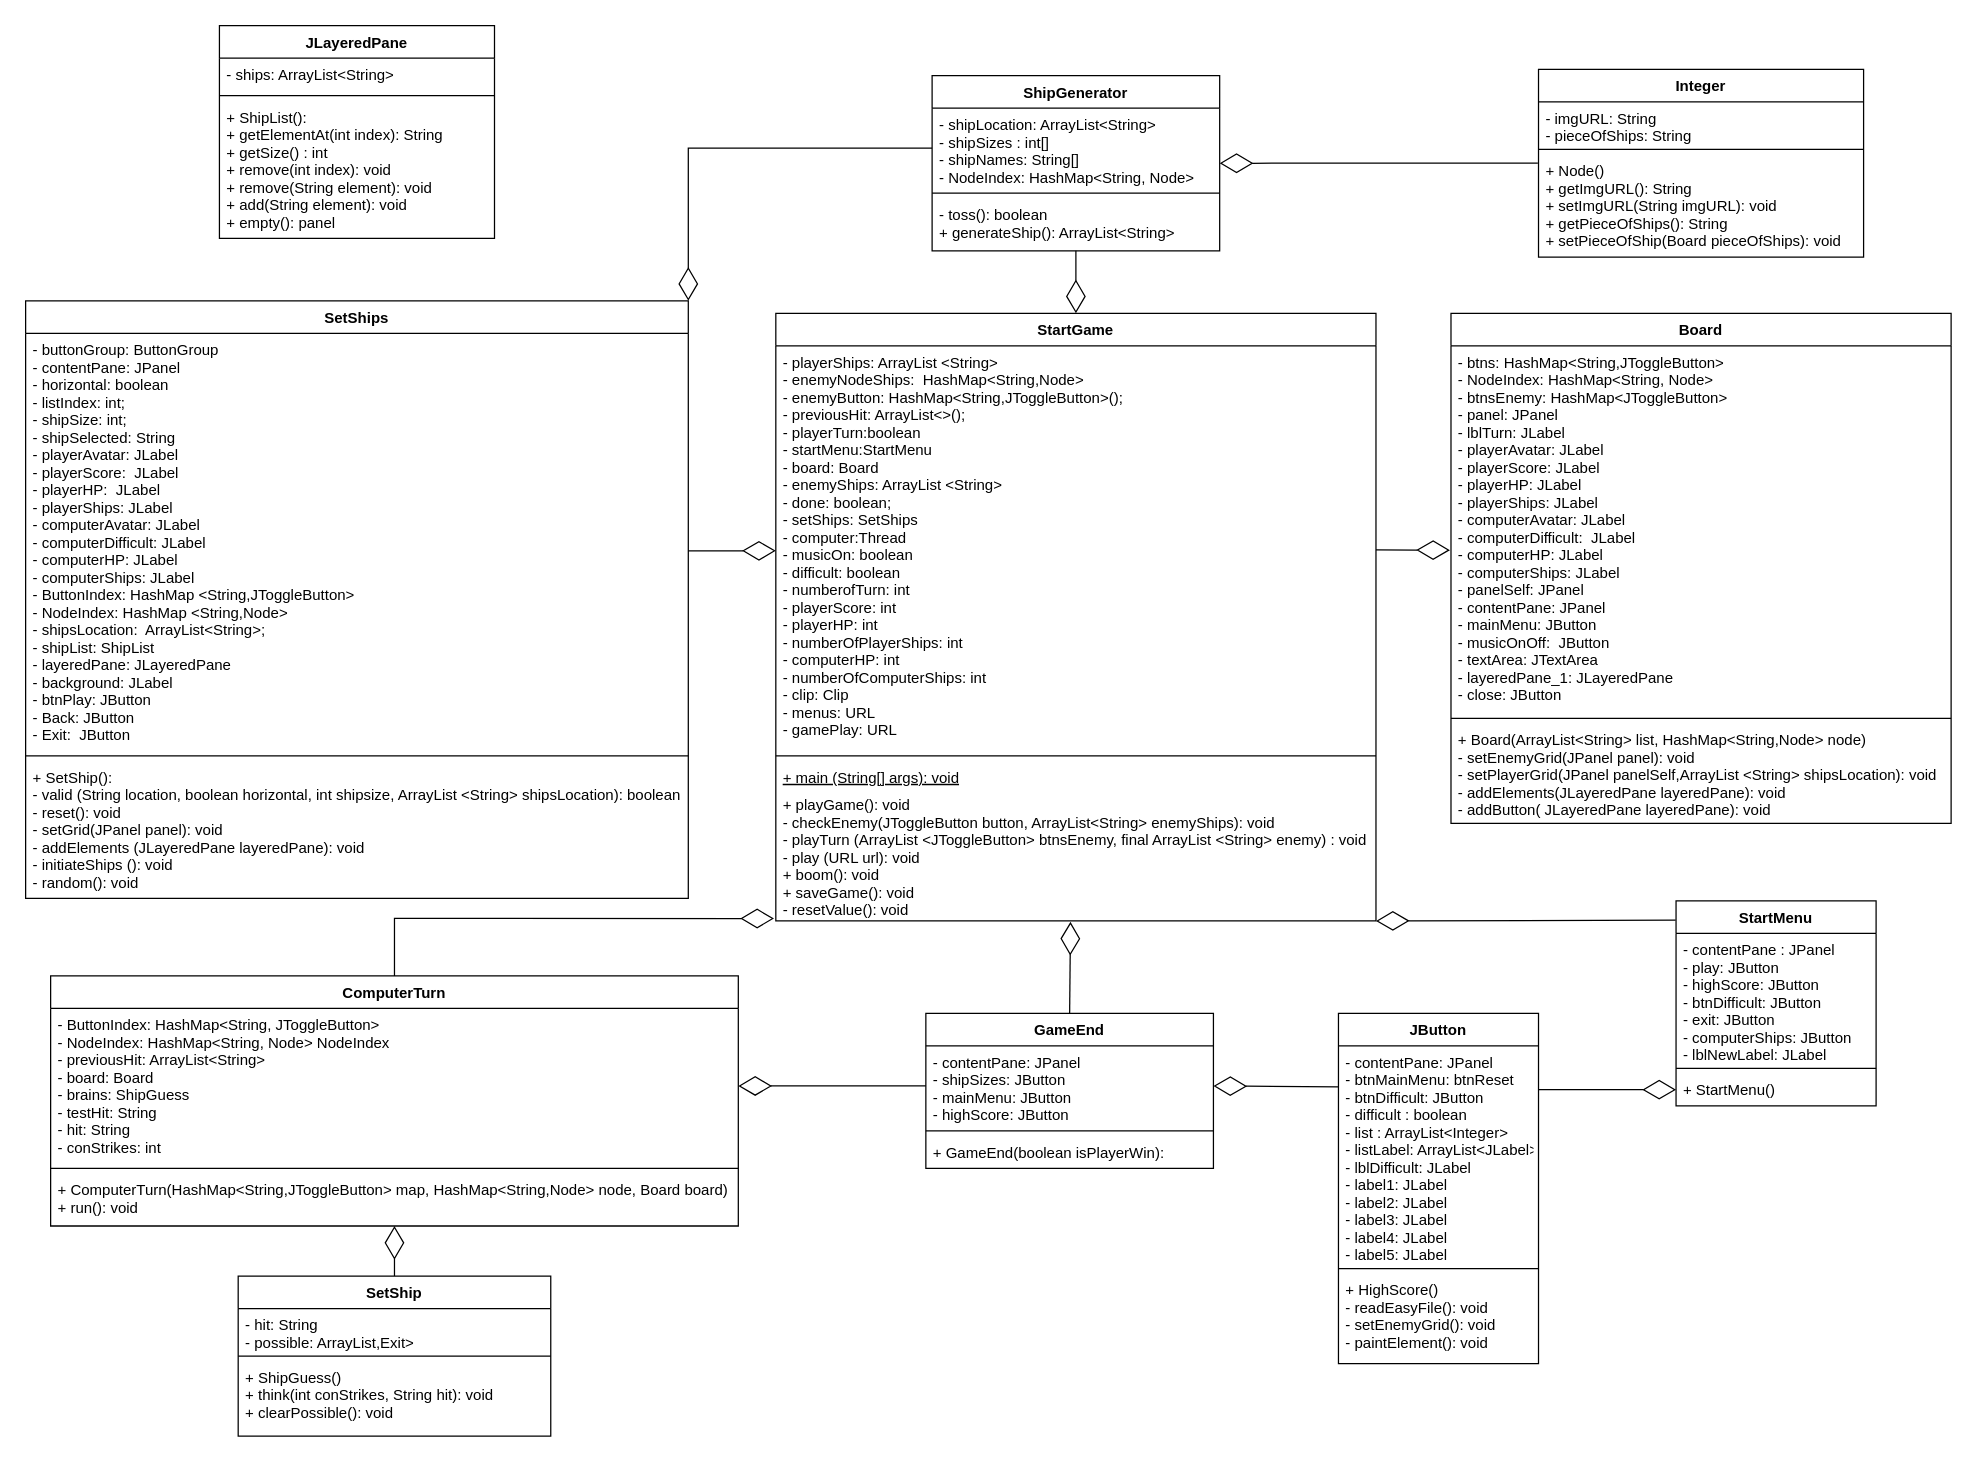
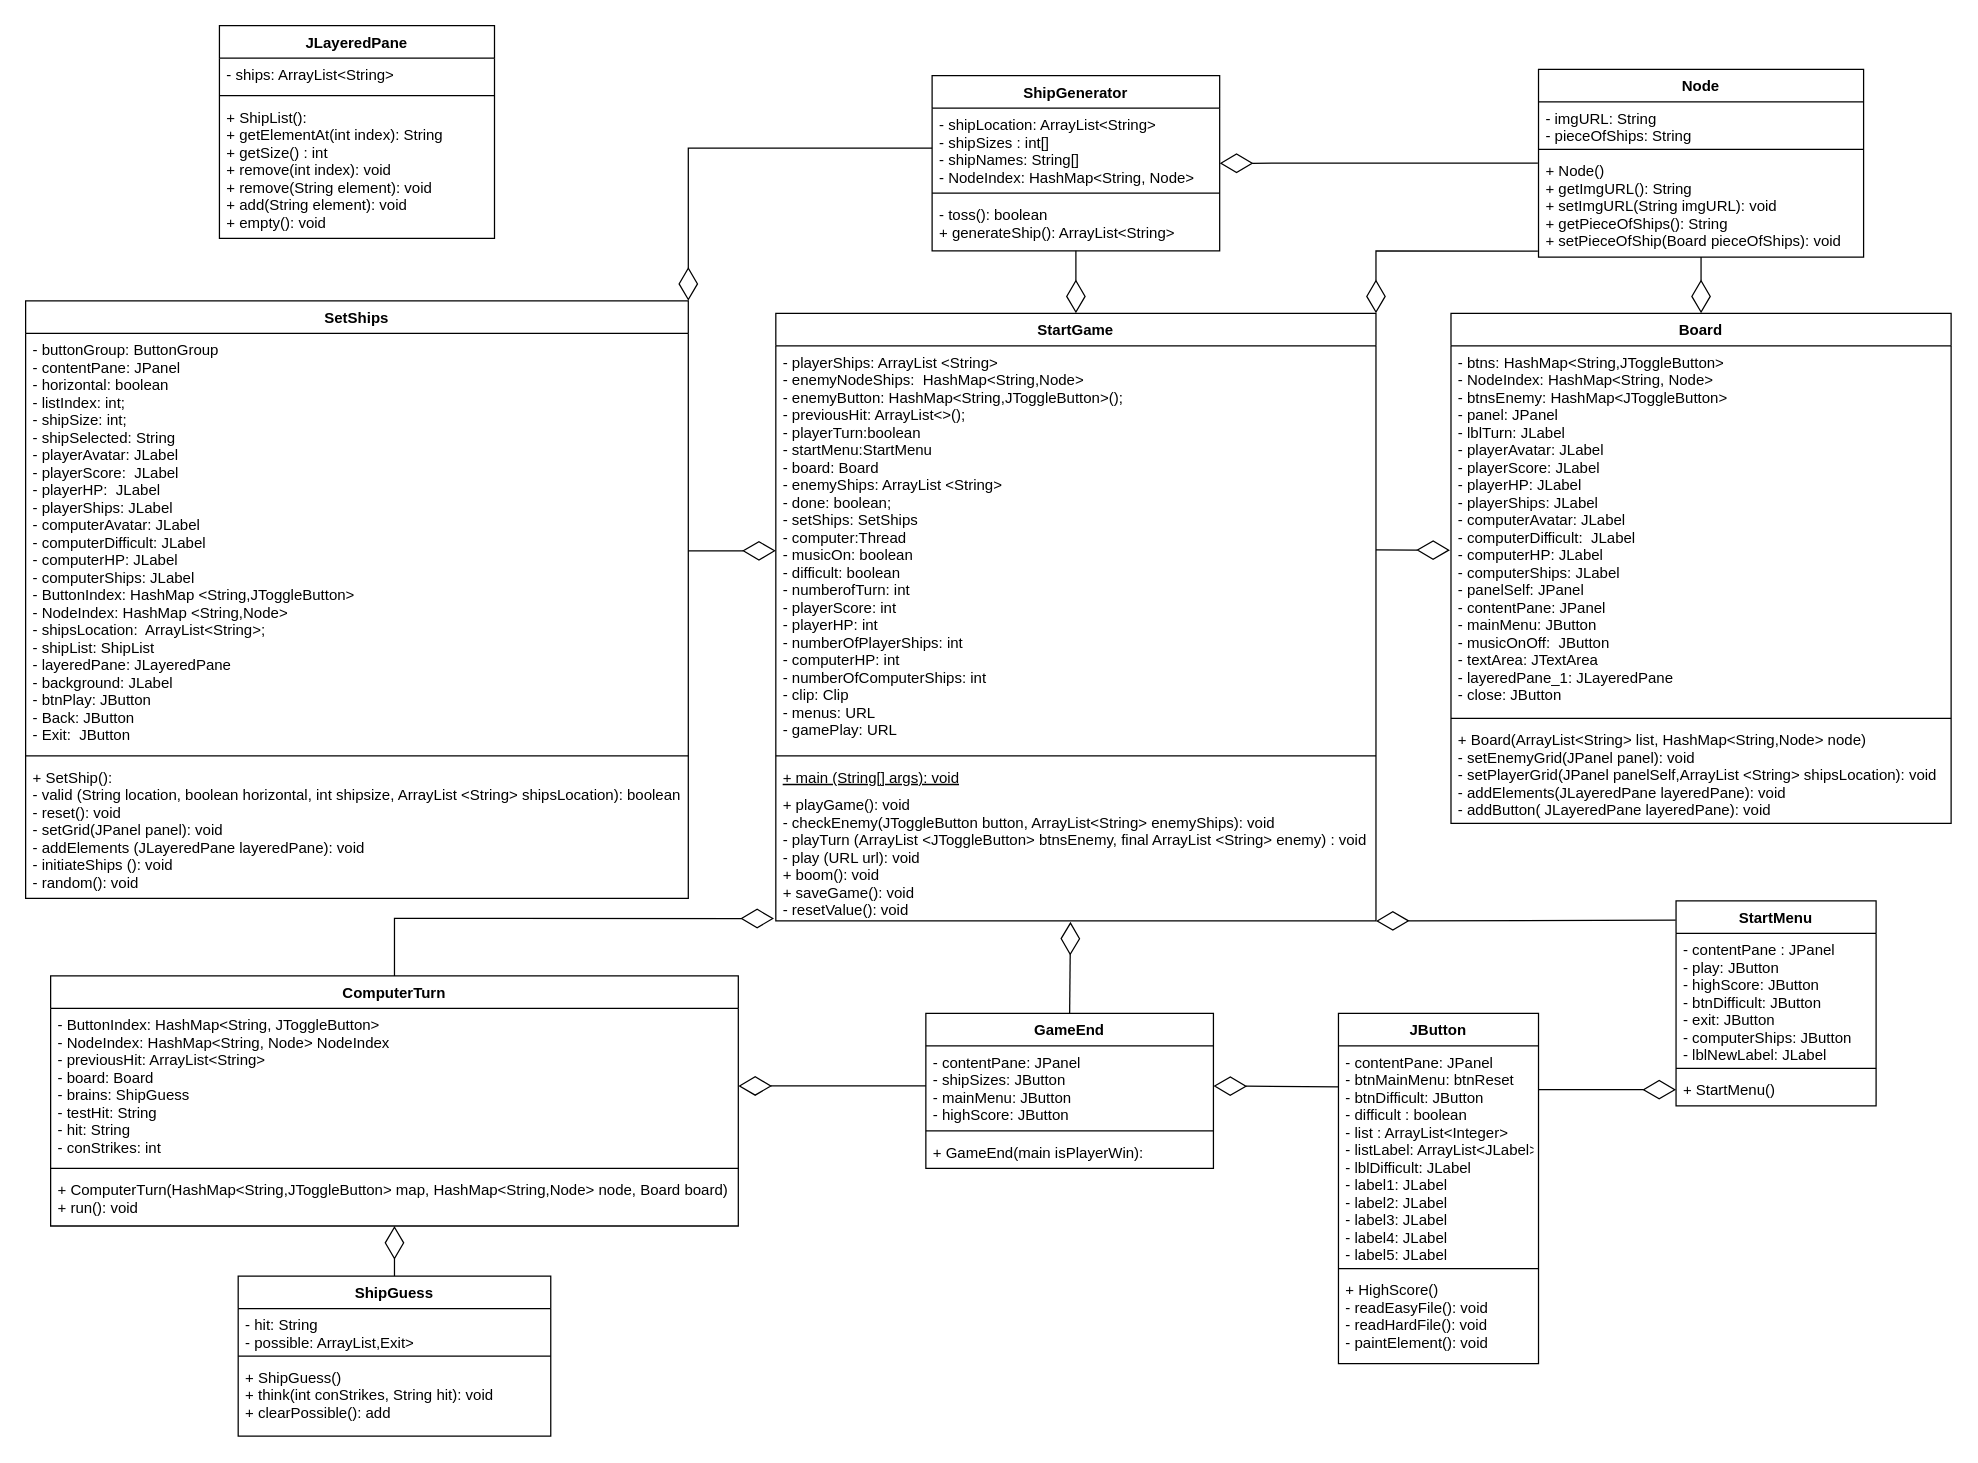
(1700, 86) -> (1700, 86)
(273, 118) -> (273, 118)
none -> (1441, 251)
none -> (1701, 269)
(1049, 1153) -> (1036, 1153)
(1396, 1290) -> (1396, 1290)
(394, 1293) -> (394, 1293)
(296, 1378) -> (296, 1378)
